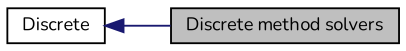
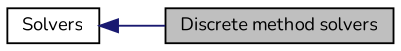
(56, 26) -> (53, 26)
